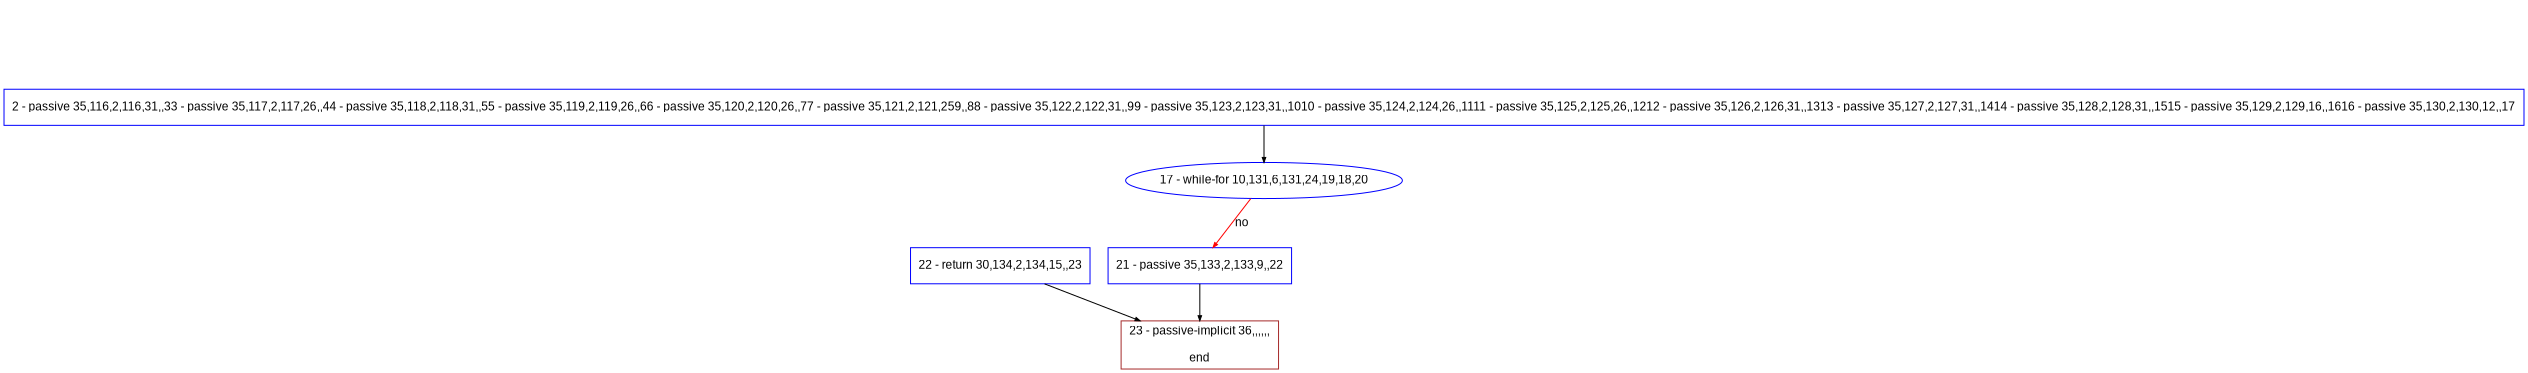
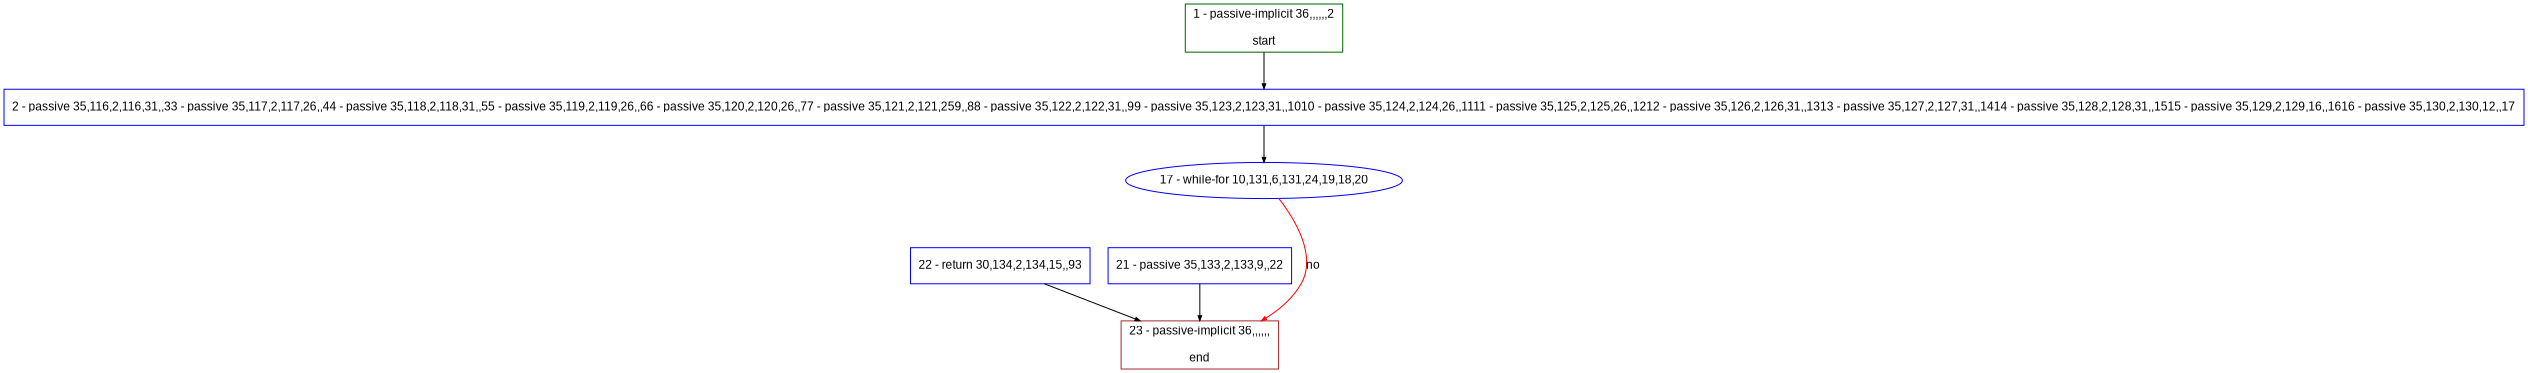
none -> (1264, 28)
(1233, 221) -> (1306, 263)
(1000, 266) -> (1000, 266)
